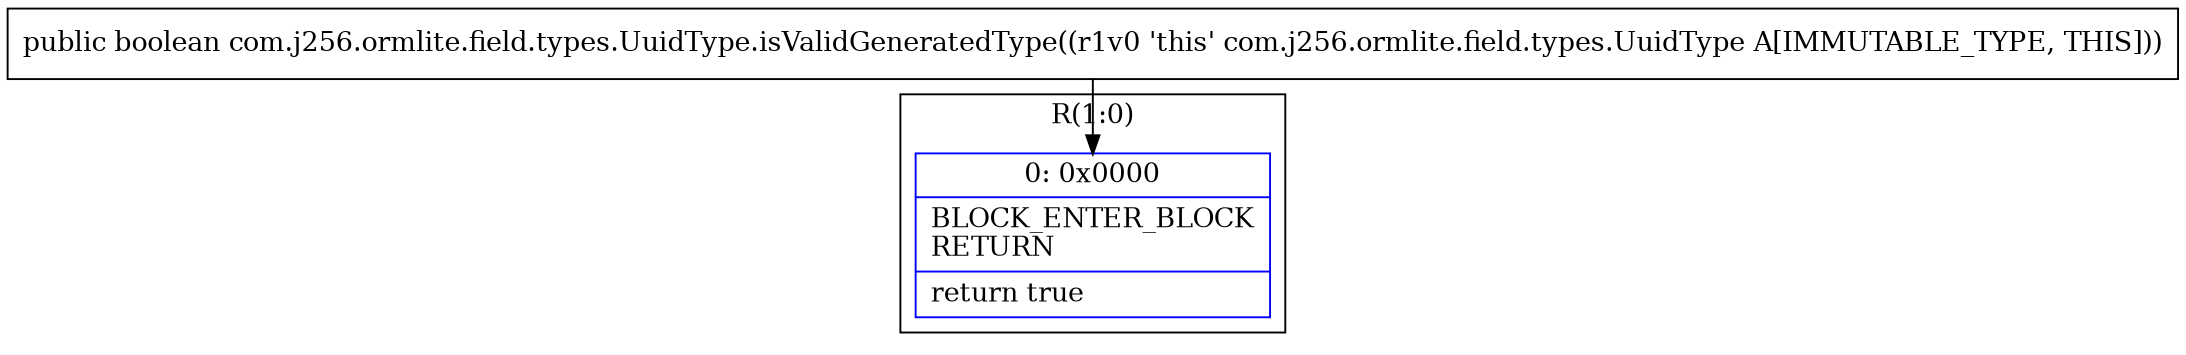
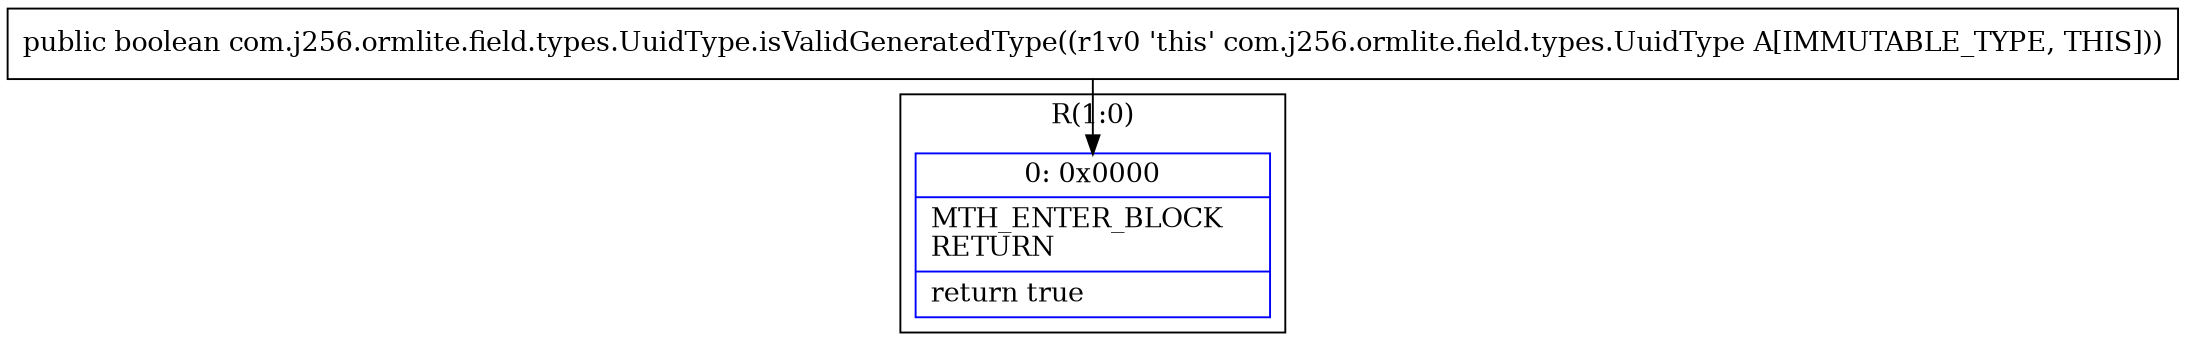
(1093, 219) -> (1078, 219)
